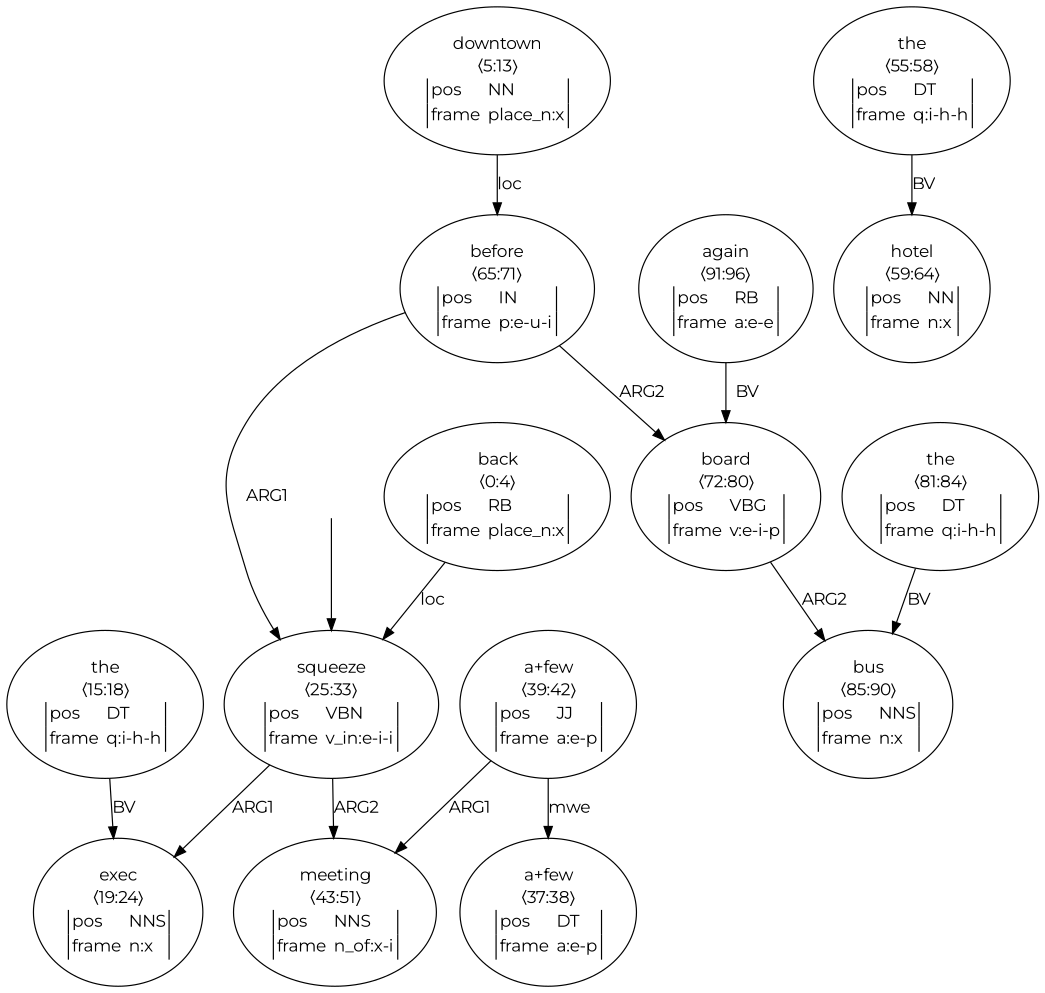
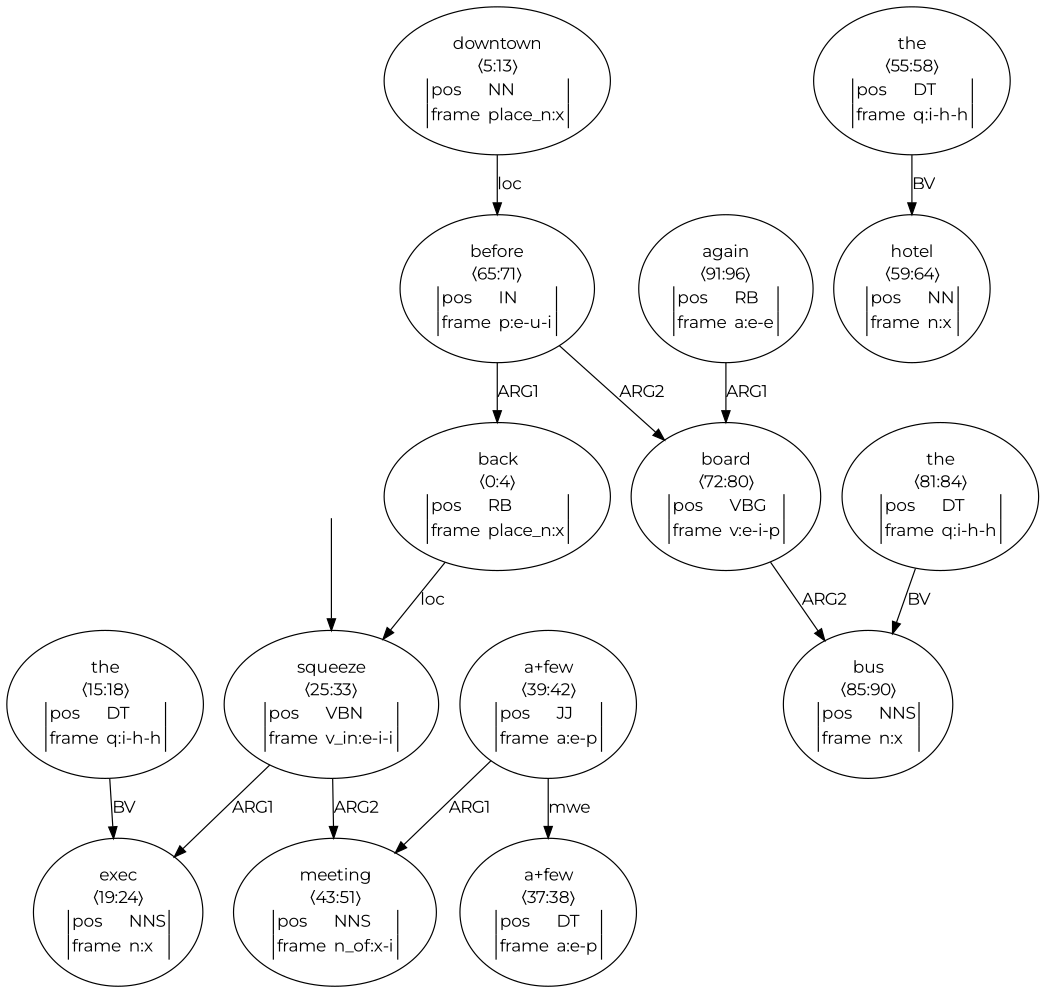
(747, 393) -> (747, 393)
(241, 433) -> (497, 387)
